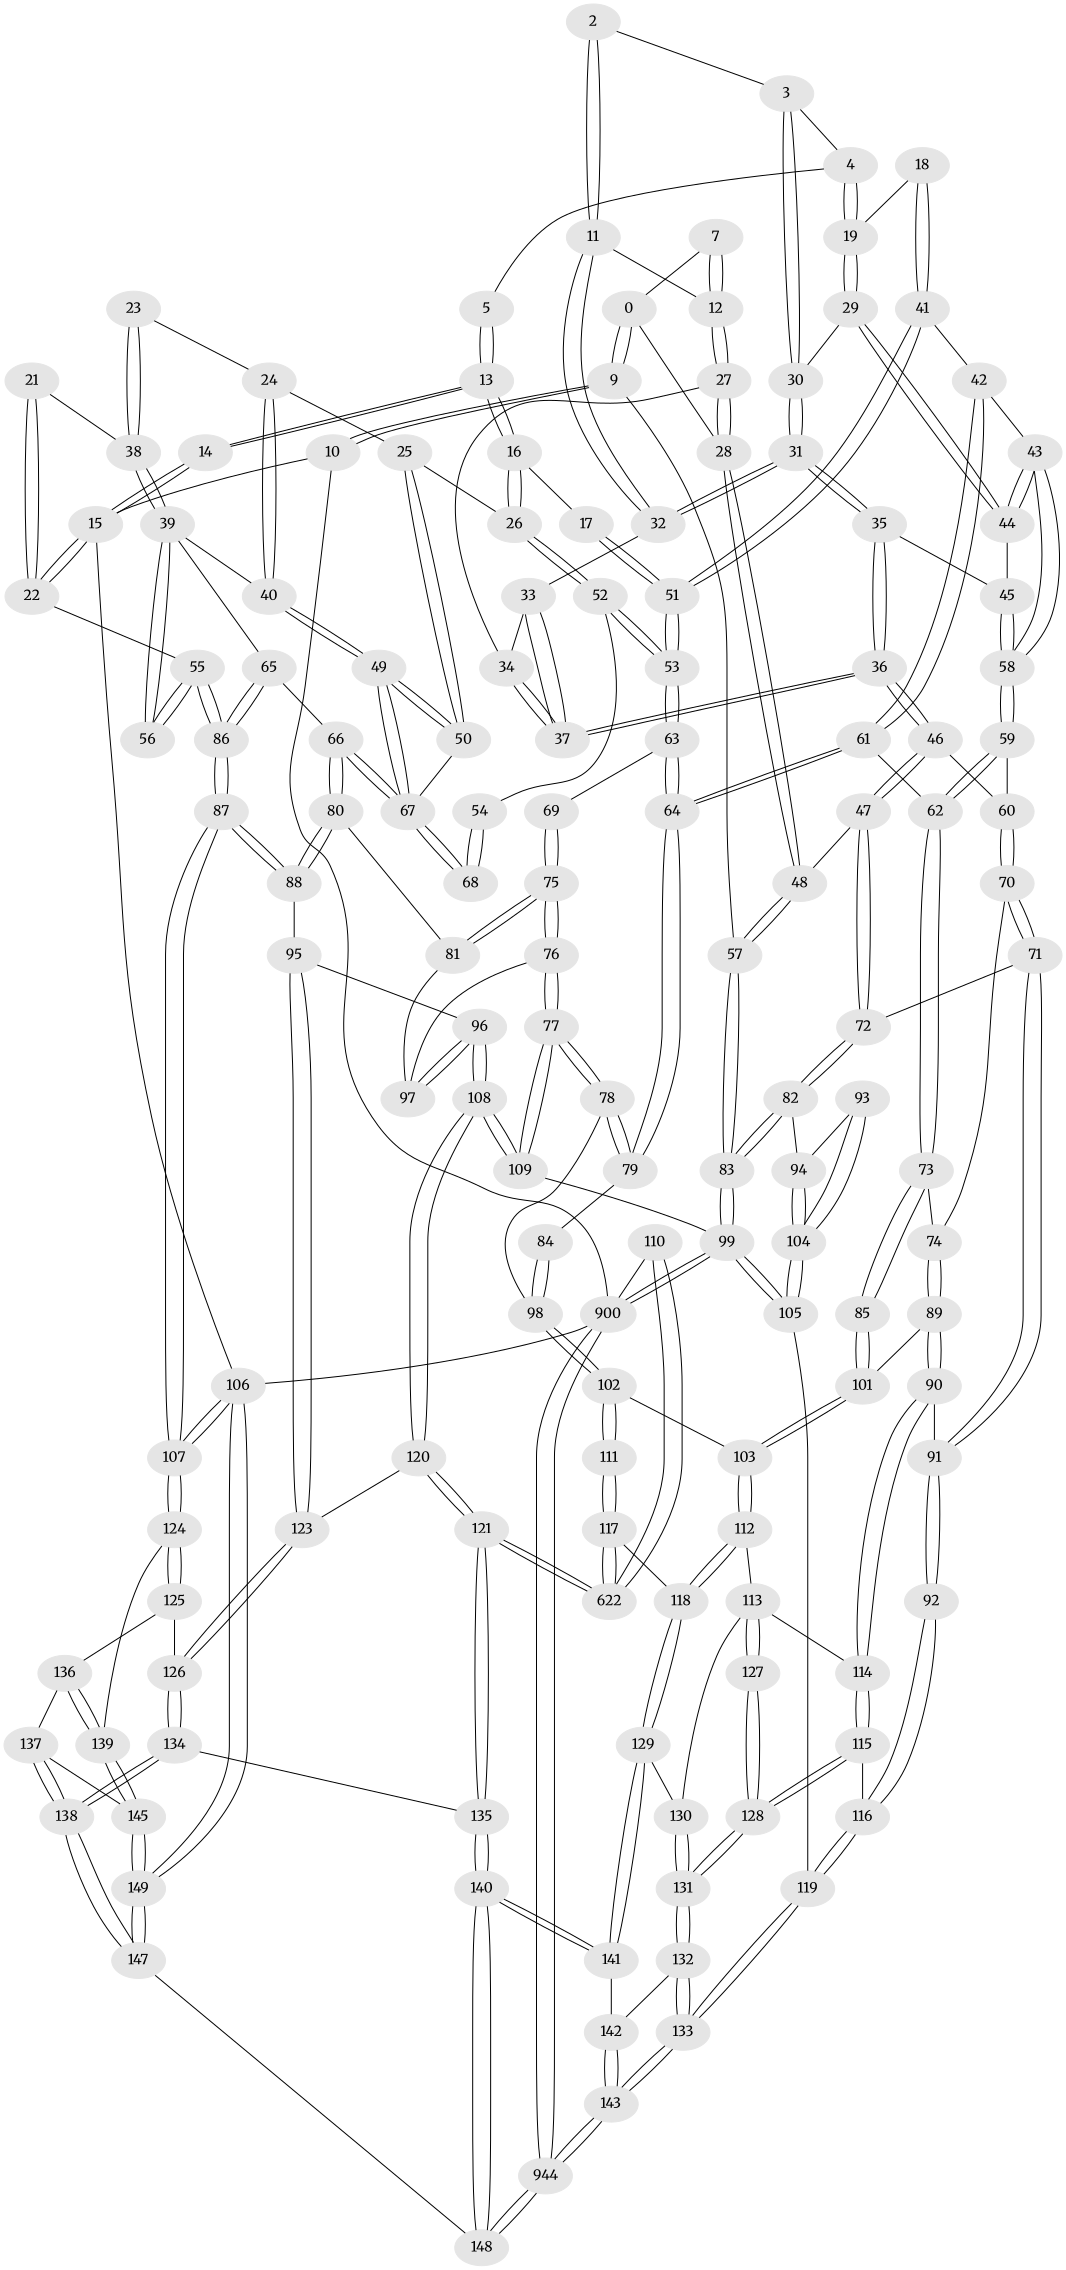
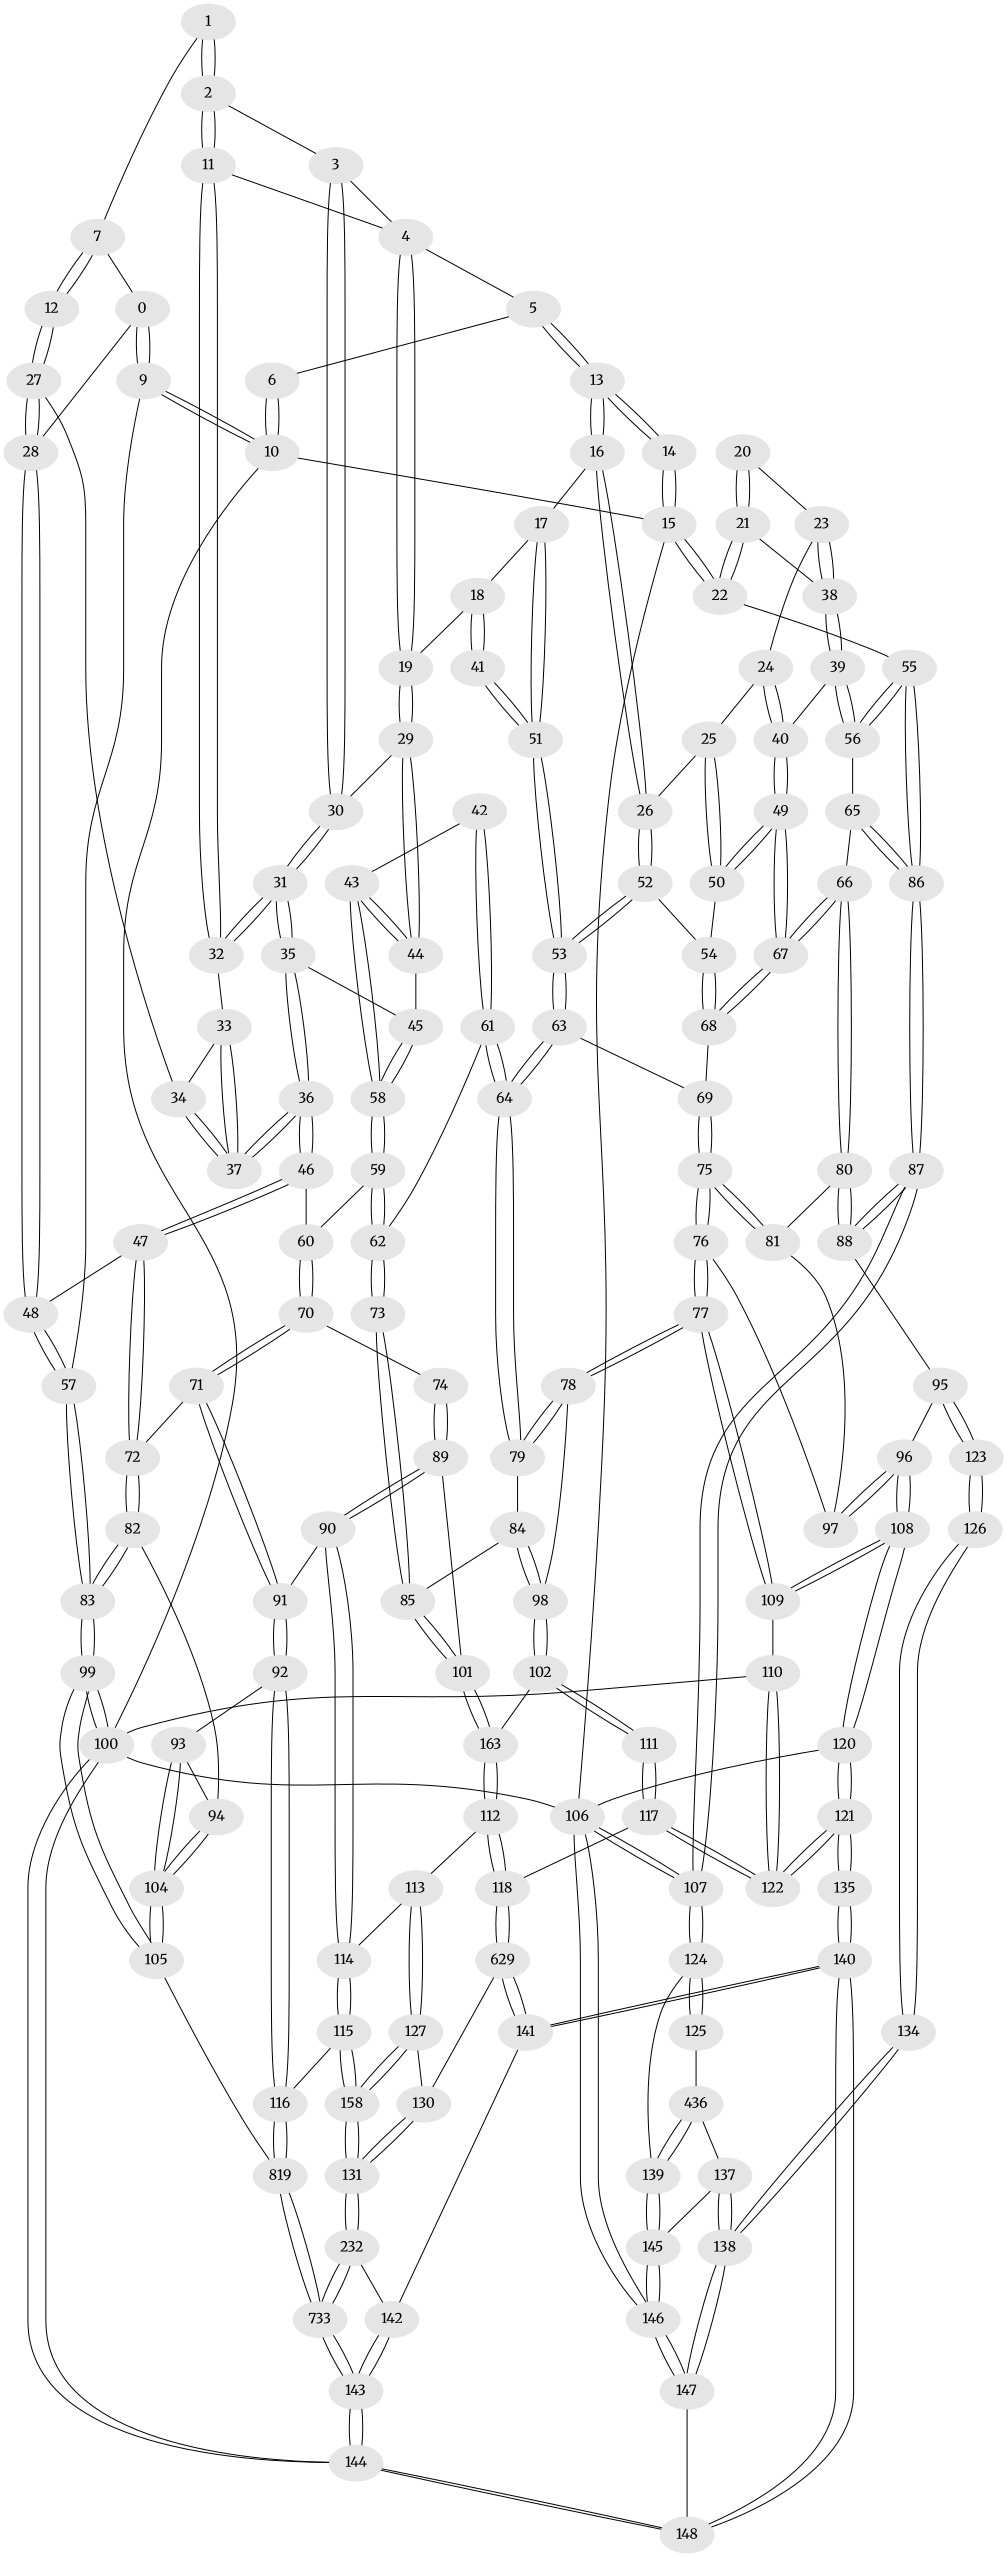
none -> (208, 22)
(655, 273) -> (307, 201)
(951, 345) -> none
none -> (272, 381)
none -> (743, 453)
none -> (510, 560)
(218, 596) -> (853, 776)
(436, 776) -> (713, 920)
none -> (707, 1063)
(626, 1202) -> (773, 1638)
(930, 1207) -> none
(608, 1314) -> (107, 1745)
(745, 1458) -> (491, 1745)
(361, 1494) -> (723, 1769)
none -> (463, 1566)
(609, 1602) -> (773, 1889)
(175, 1638) -> none
(65, 1673) -> (696, 2104)
(700, 1704) -> (420, 2068)
none -> (219, 1716)
(643, 1745) -> (503, 1961)
(328, 1781) -> none
(753, 1817) -> (352, 2104)
(139, 1889) -> (653, 2320)
(808, 1889) -> (280, 2176)
(683, 1961) -> (352, 2248)
(683, 2032) -> (320, 2320)
(545, 2176) -> (356, 2463)
